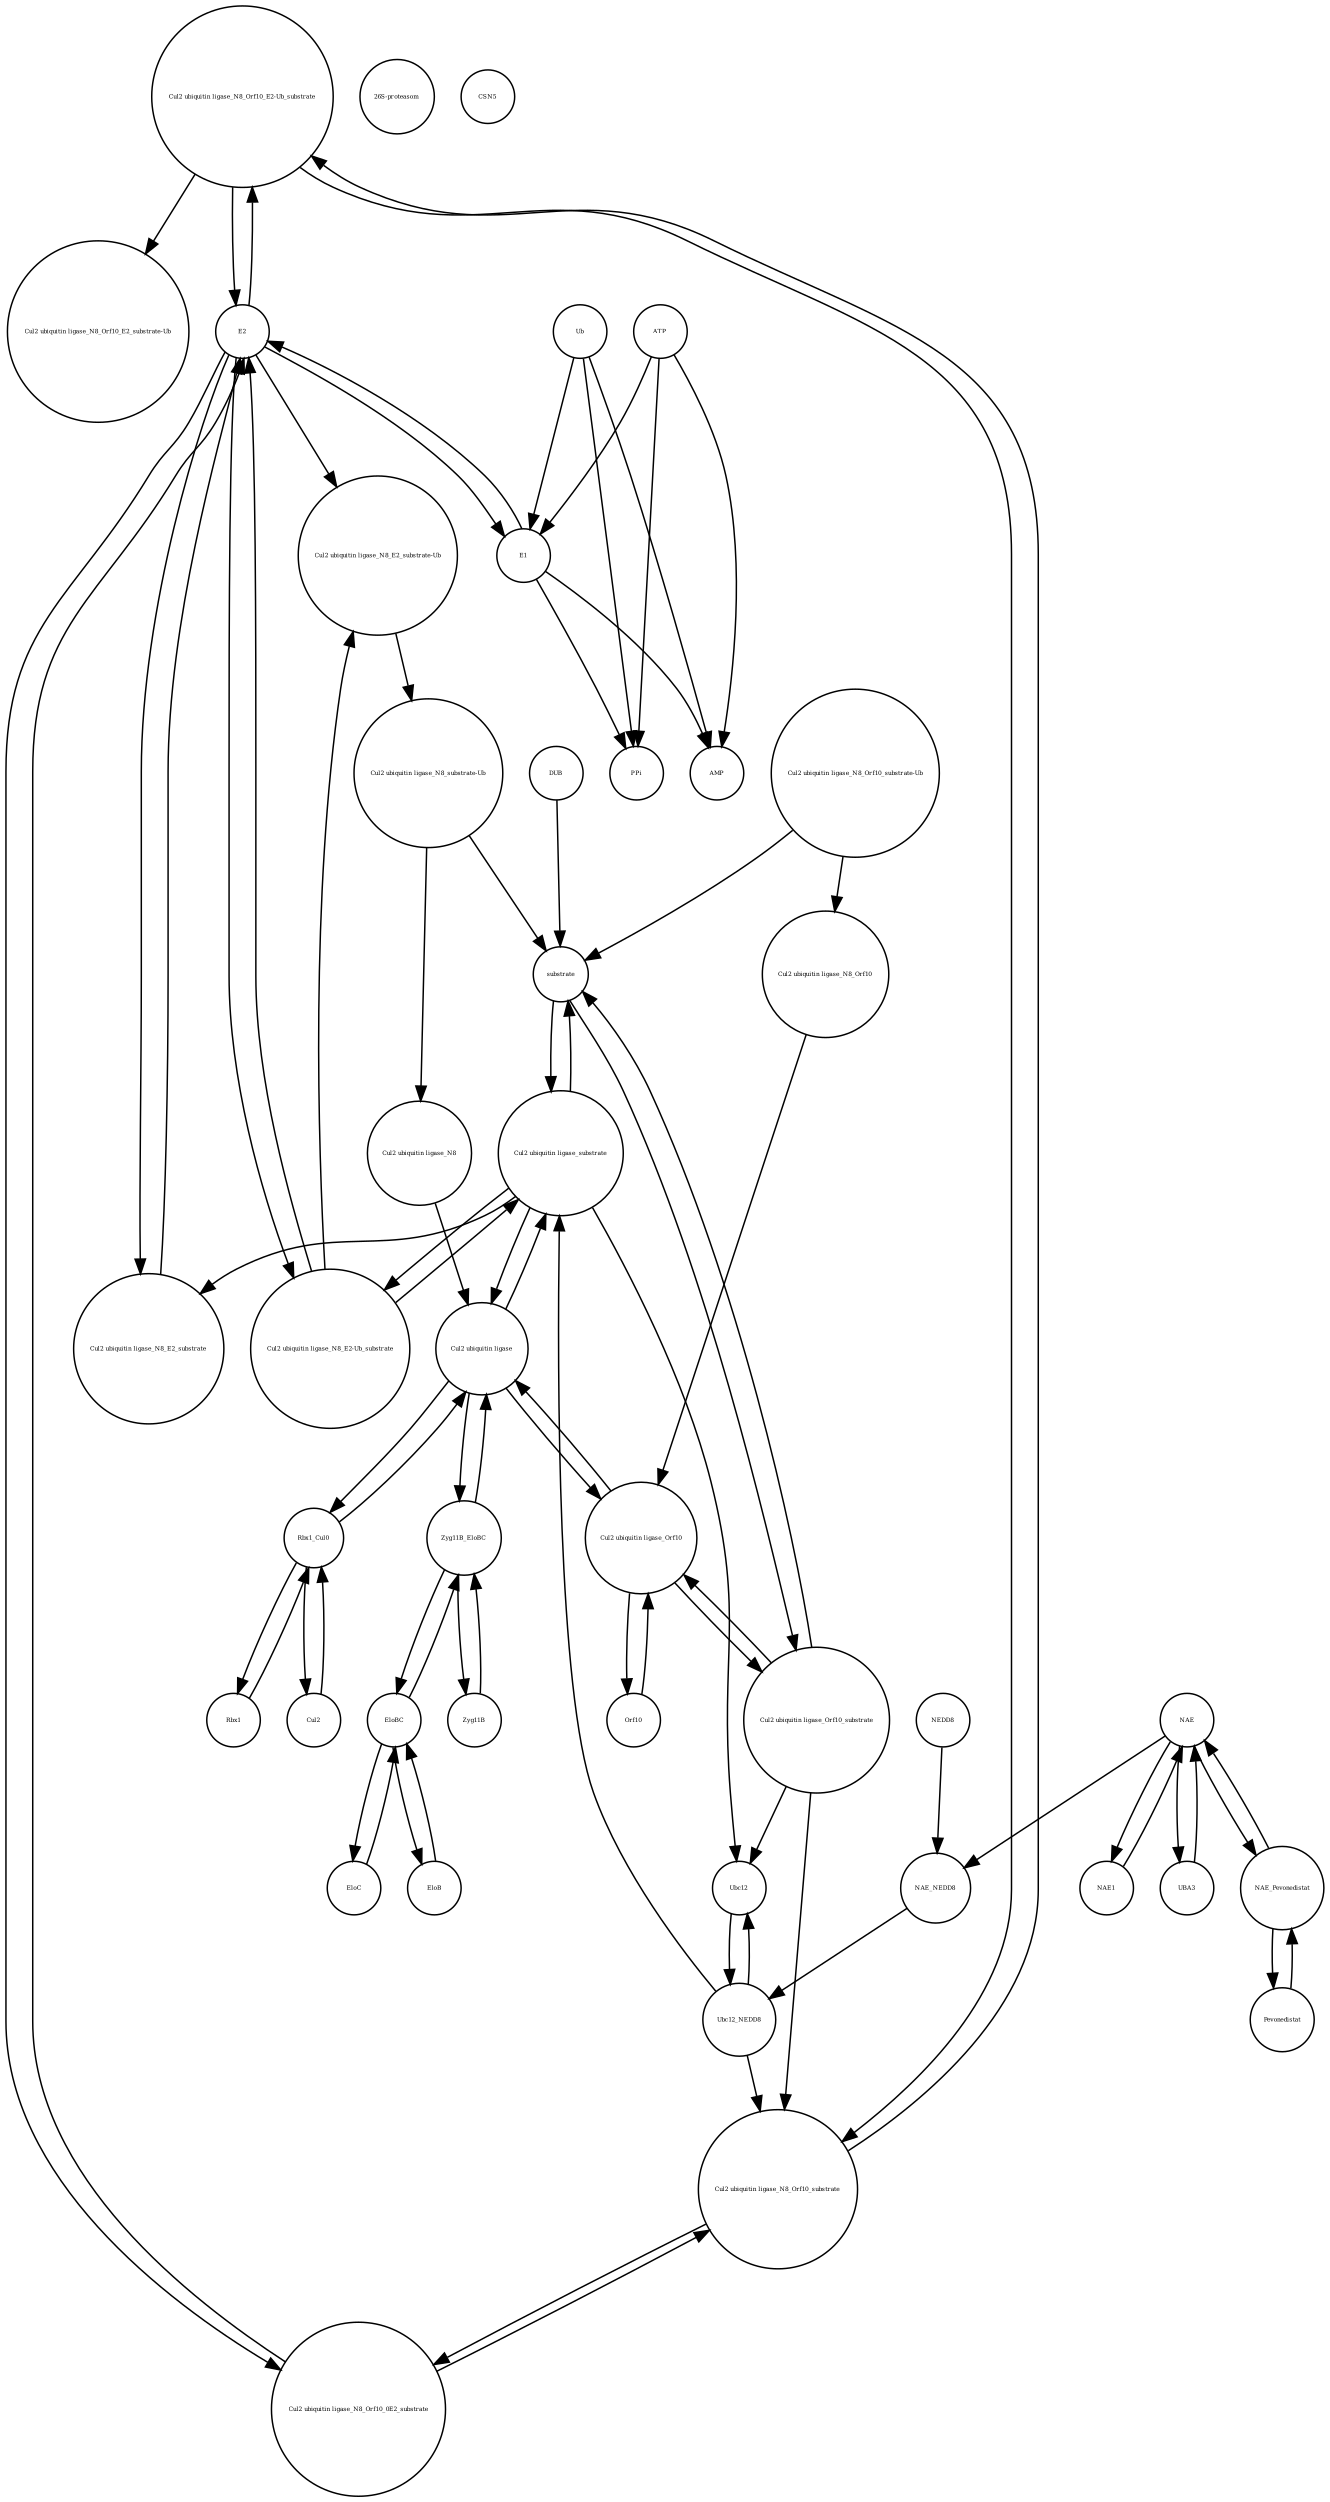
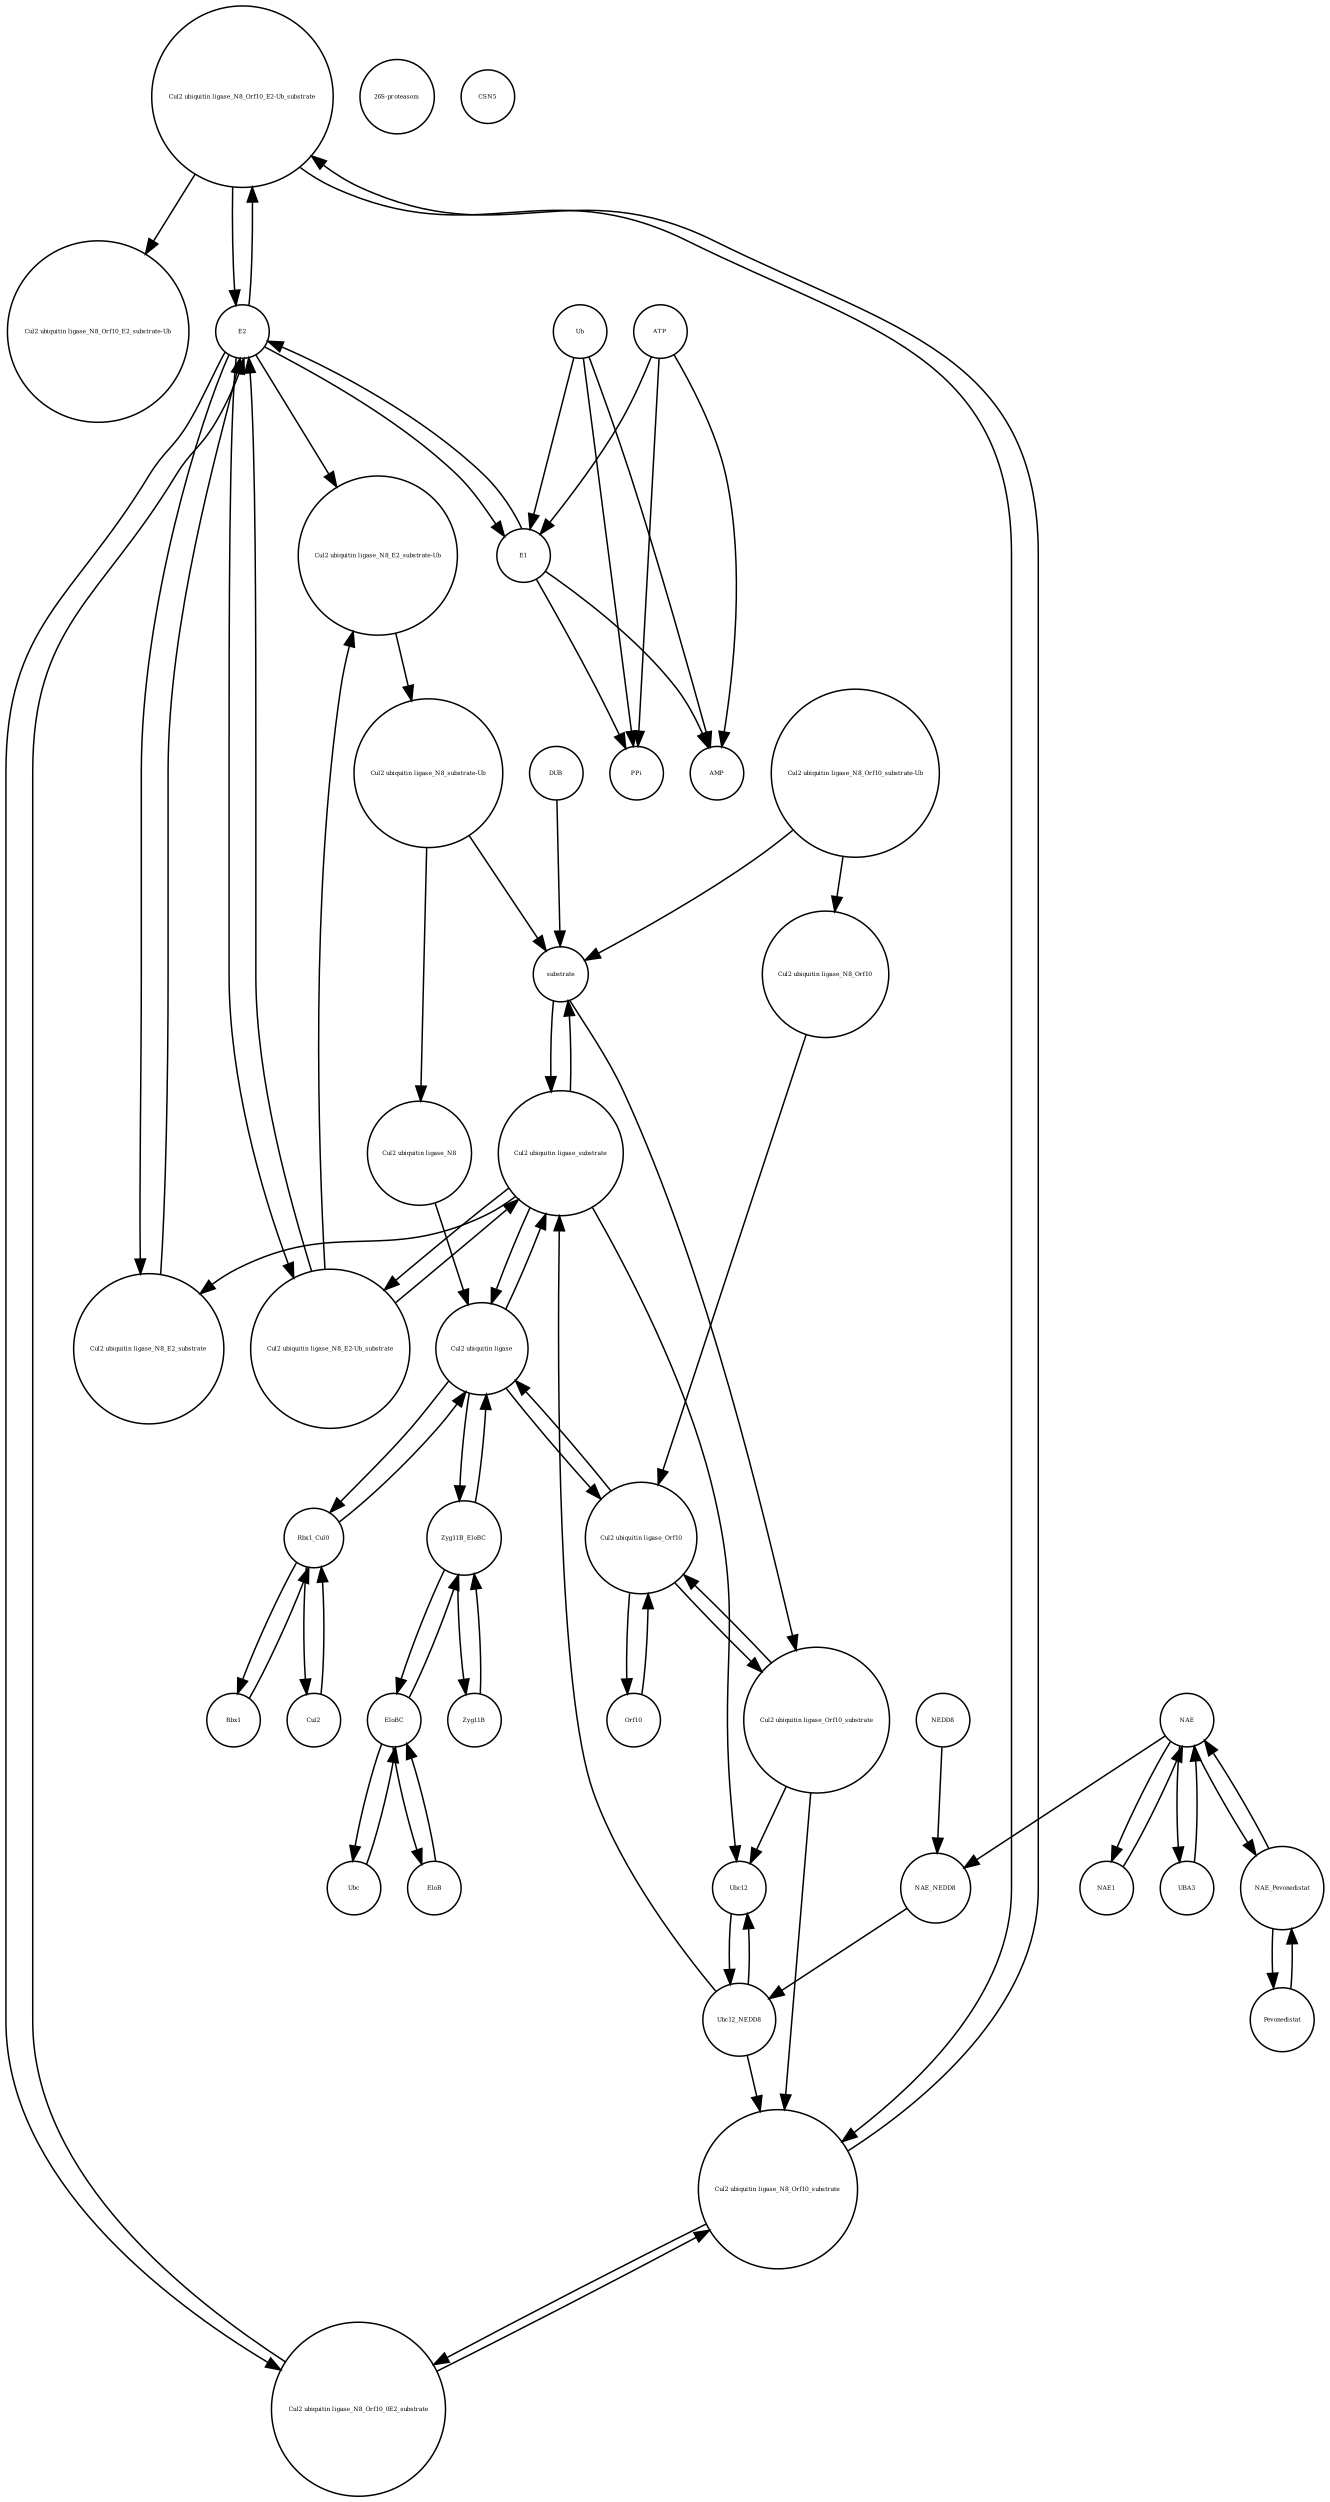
(733, 1314) -> none
(354, 1888) -> (354, 1888)
